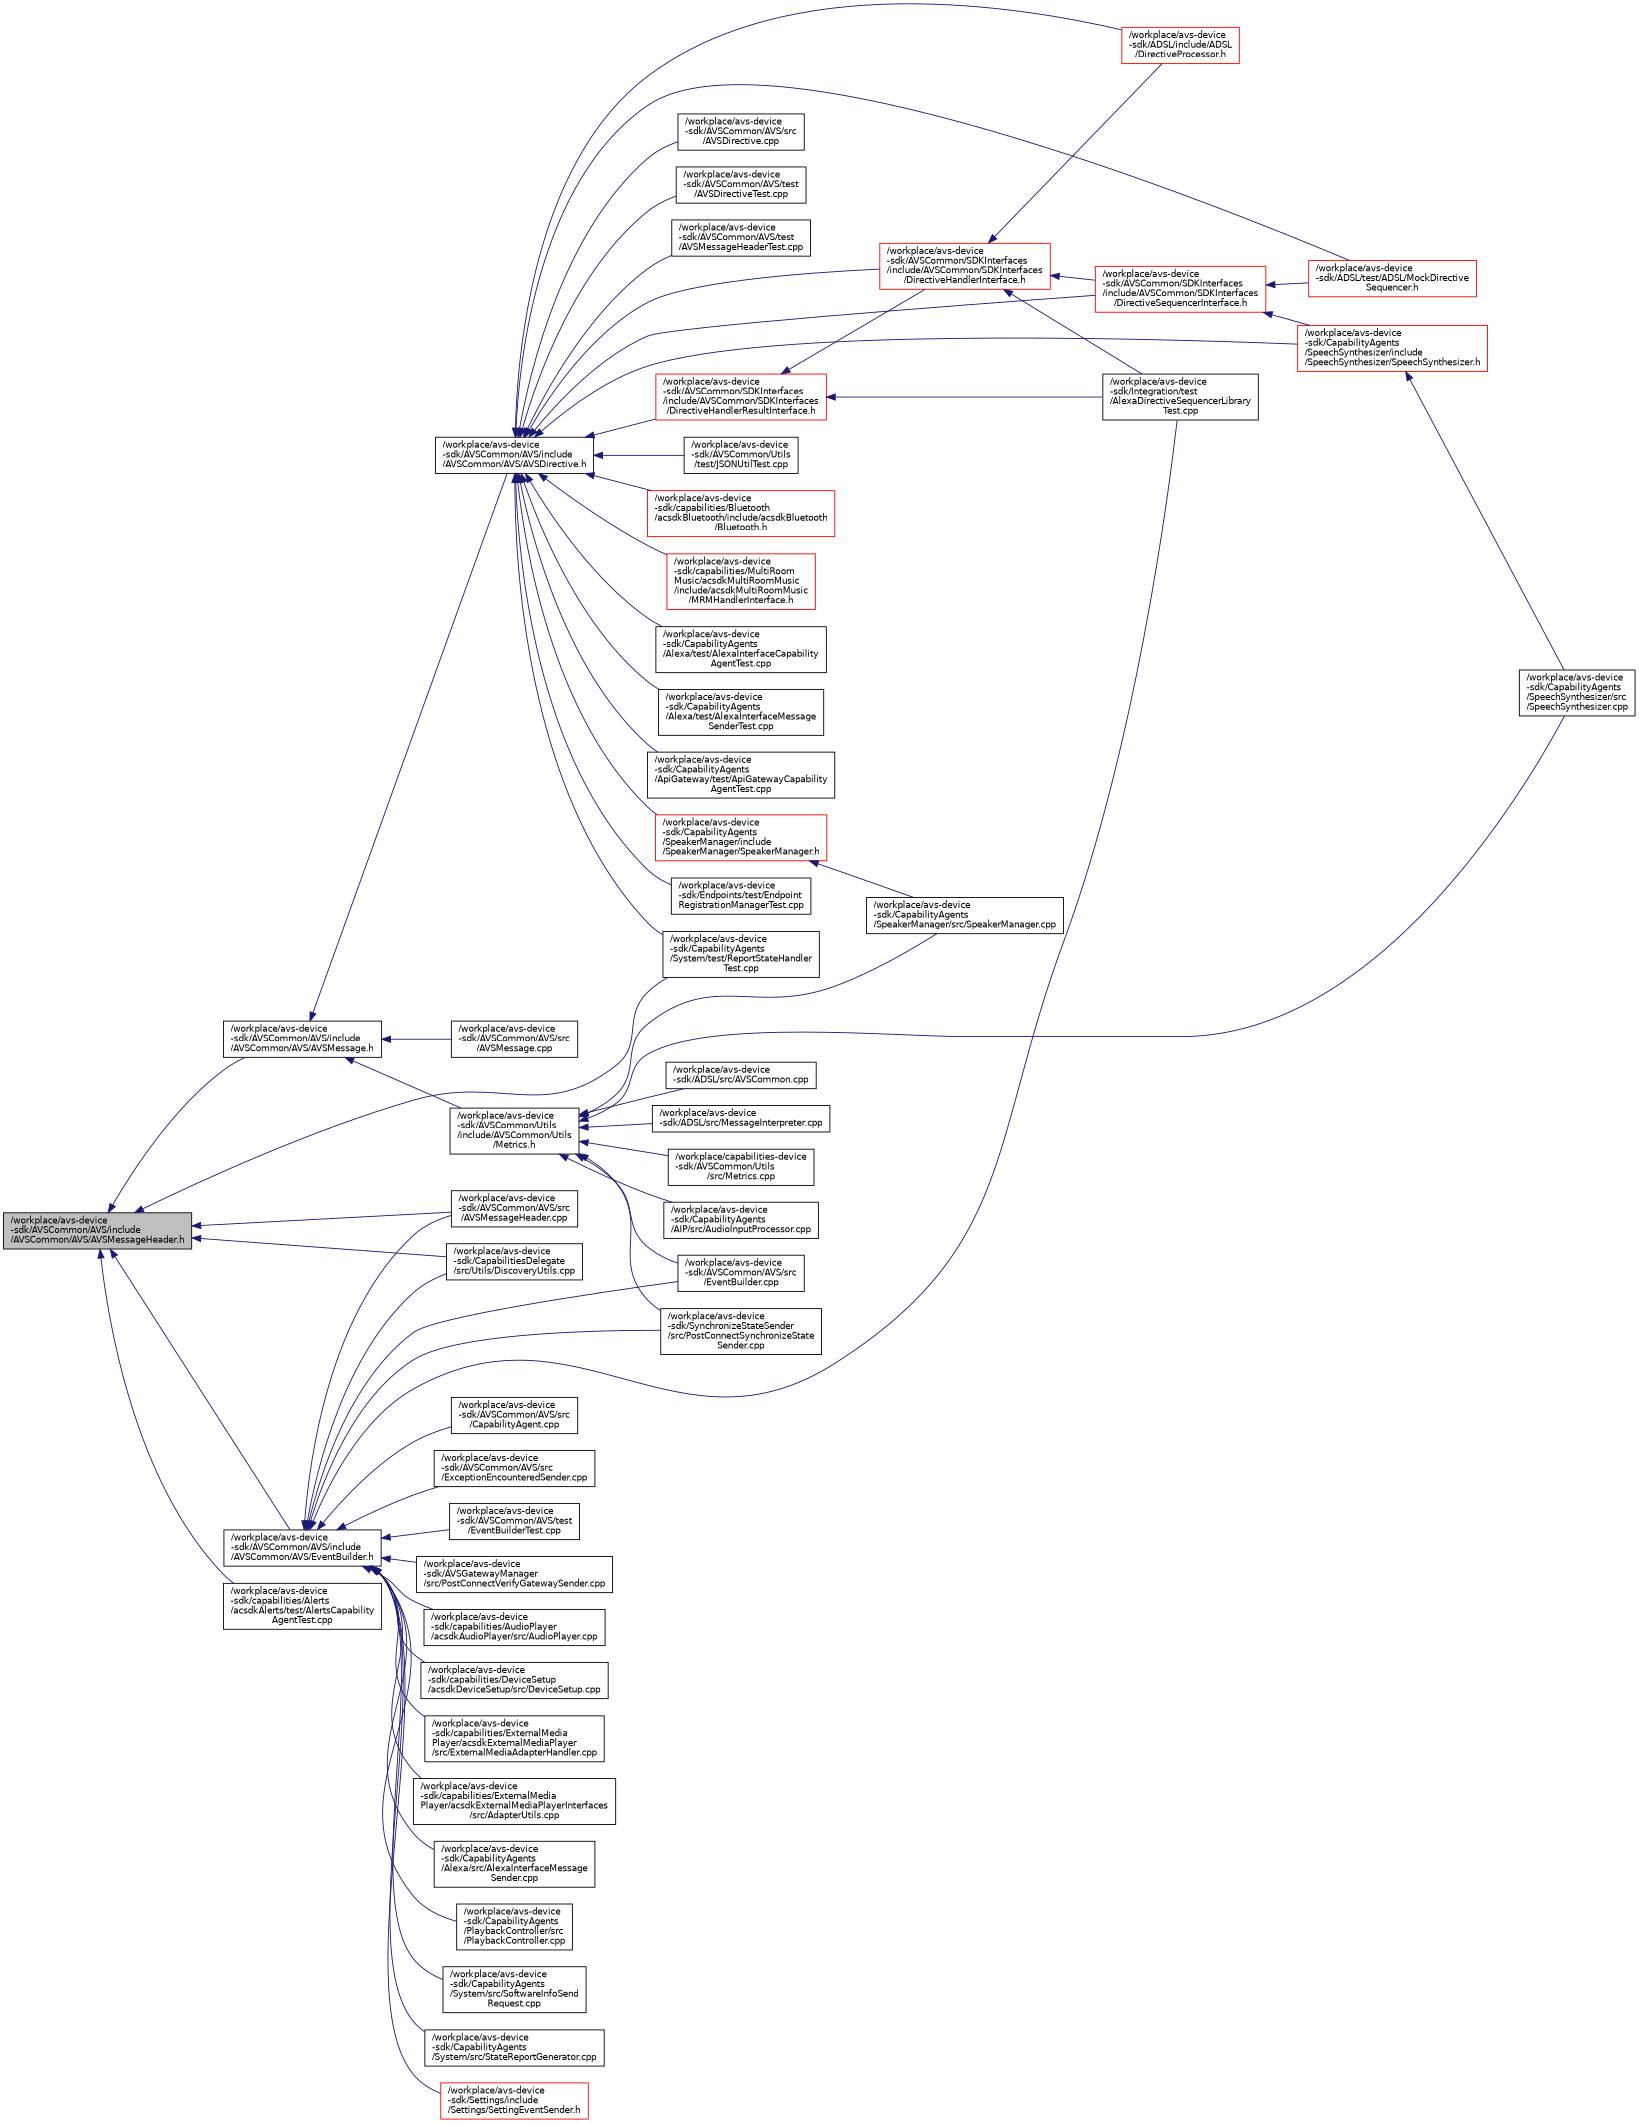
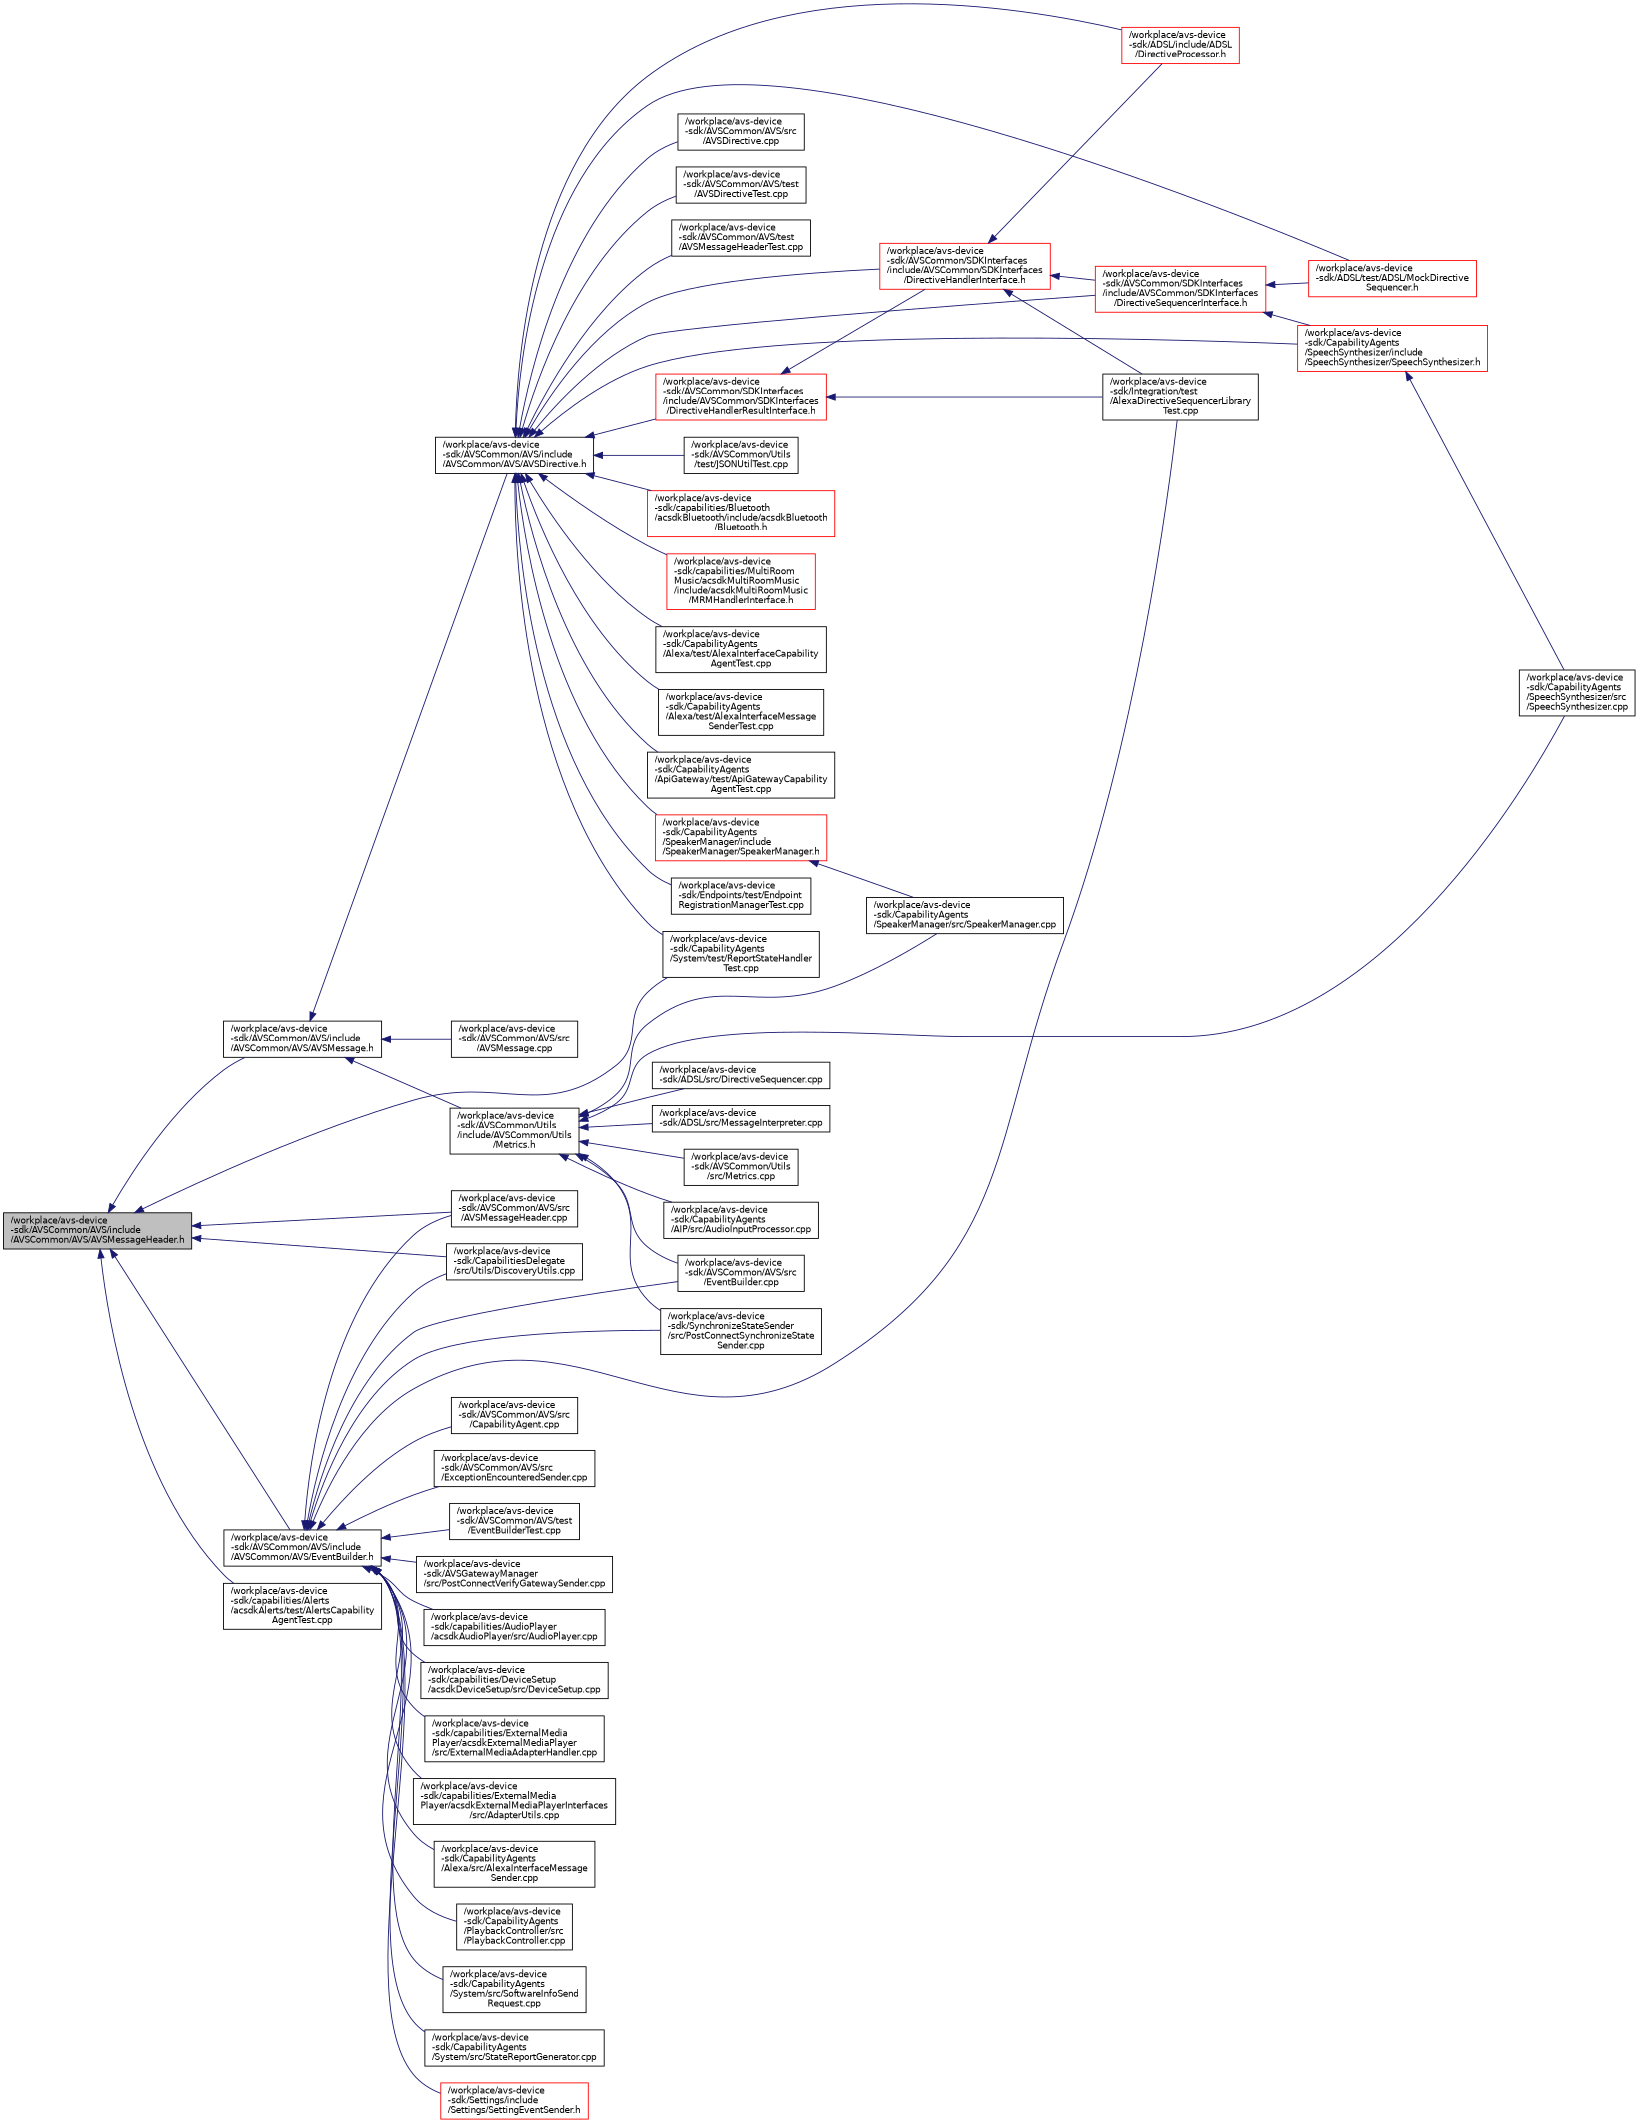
(741, 1075) -> (741, 1075)
(741, 1167) -> (741, 1167)
